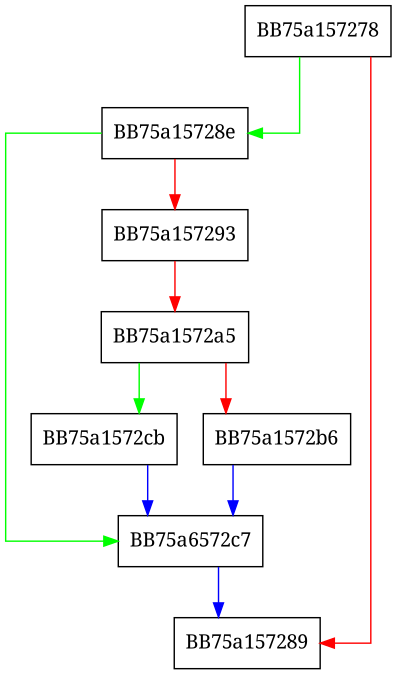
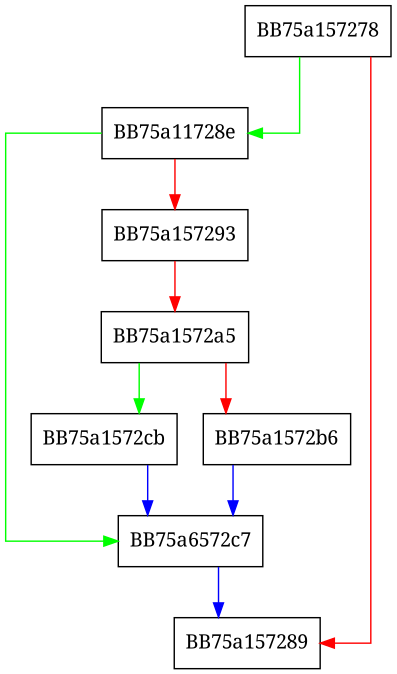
(175, 133) -> (175, 133)
